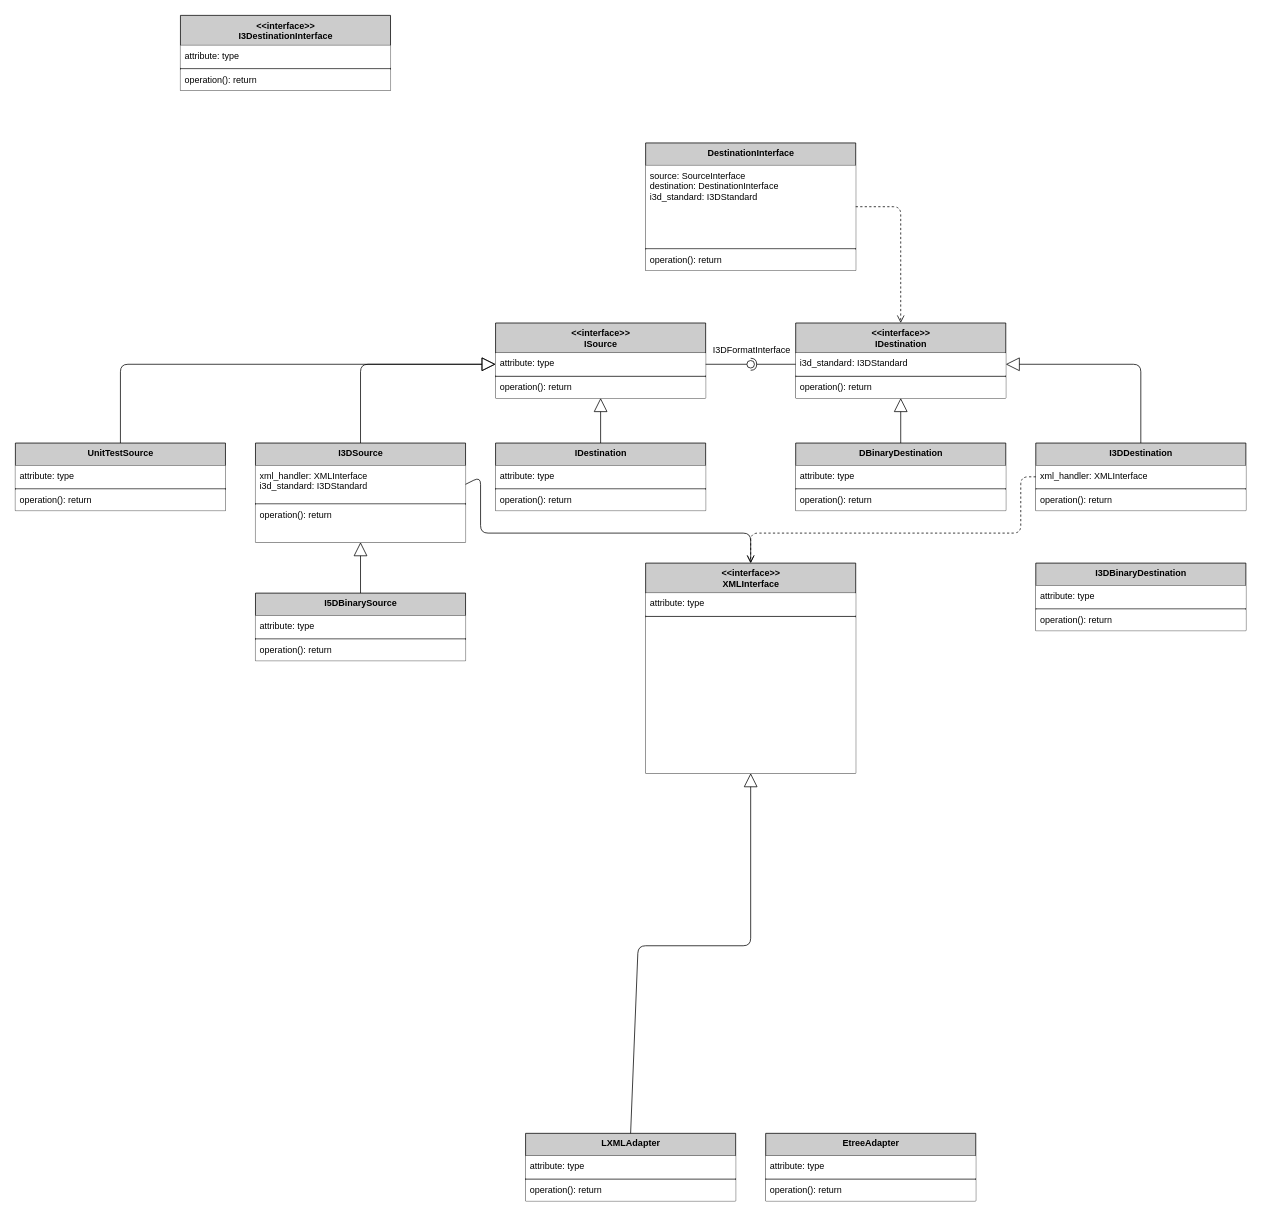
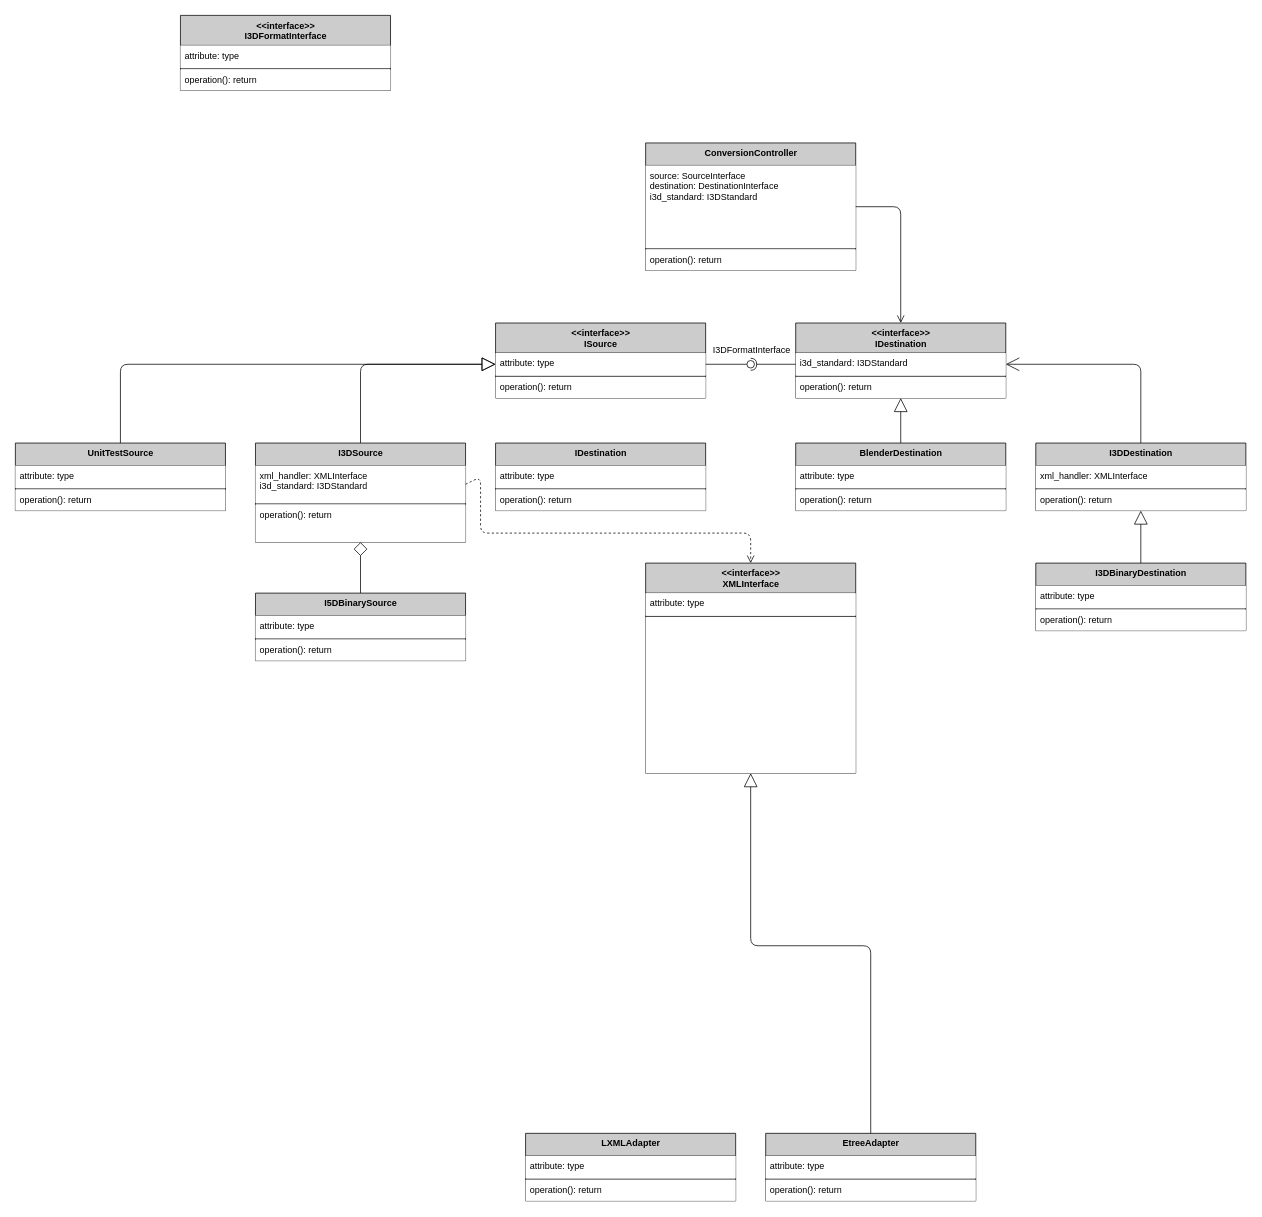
(286, 31) -> (286, 31)
(751, 154) -> (751, 154)
(900, 244) -> (900, 244)
(1020, 364) -> (1014, 364)
(600, 428) -> none
(901, 454) -> (901, 454)
(584, 533) -> (584, 533)
(916, 533) -> none
none -> (1140, 543)
(360, 557) -> (360, 556)
none -> (870, 982)
(636, 987) -> none
